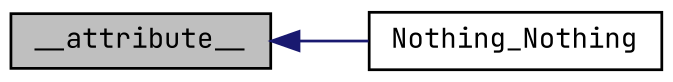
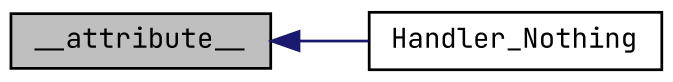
(515, 41) -> (515, 41)
